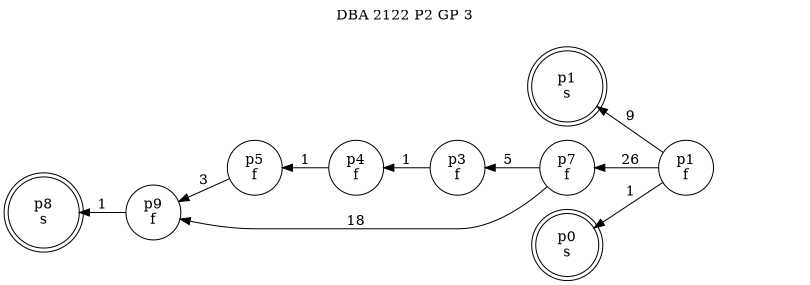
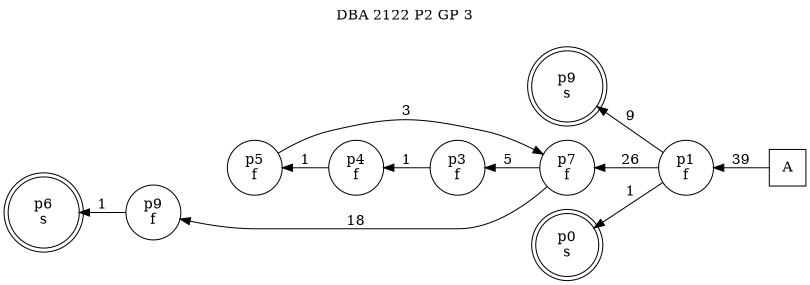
(567, 86) -> (567, 86)
none -> (788, 168)
(209, 188) -> (405, 120)
(44, 212) -> (44, 212)
